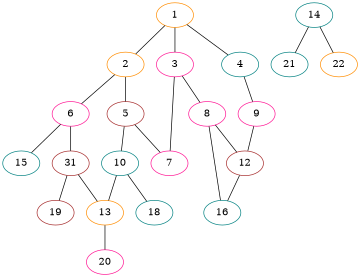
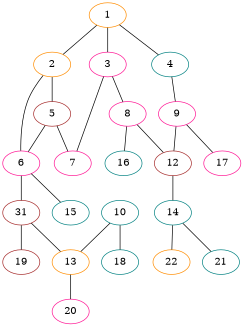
(123, 139) -> (37, 139)
none -> (222, 163)
(234, 188) -> (173, 188)
